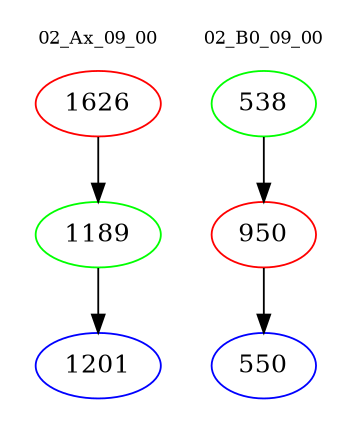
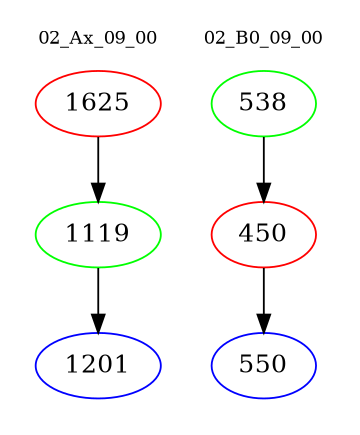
(98, 104) -> (98, 104)
(98, 235) -> (98, 235)
(264, 235) -> (264, 235)
